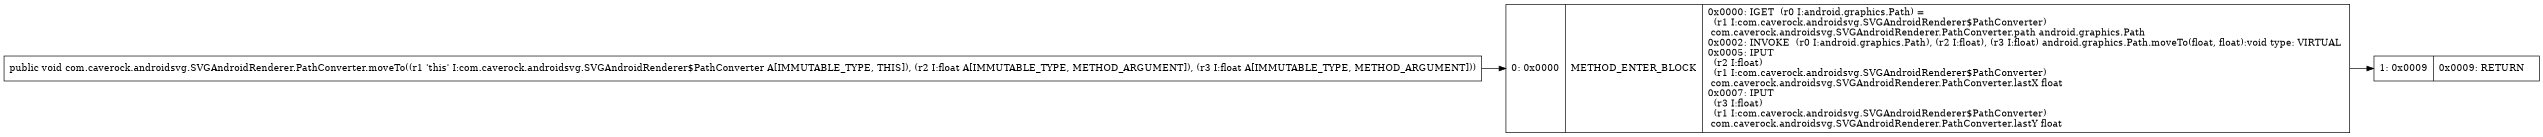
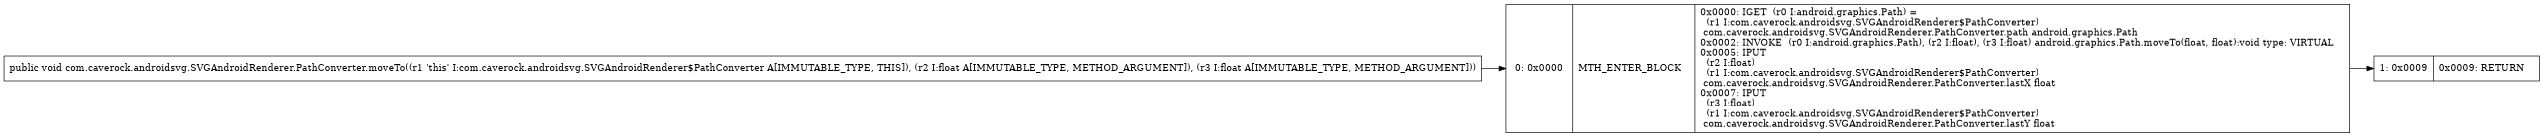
(1634, 68) -> (1630, 68)
